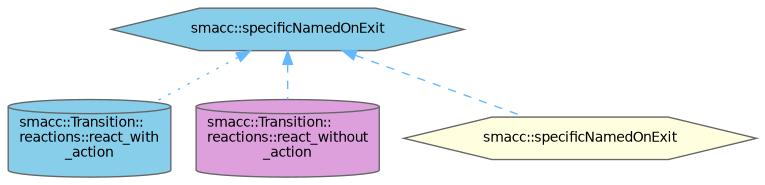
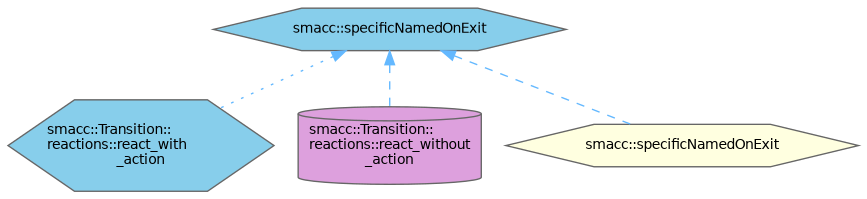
(90, 138) -> (141, 146)
